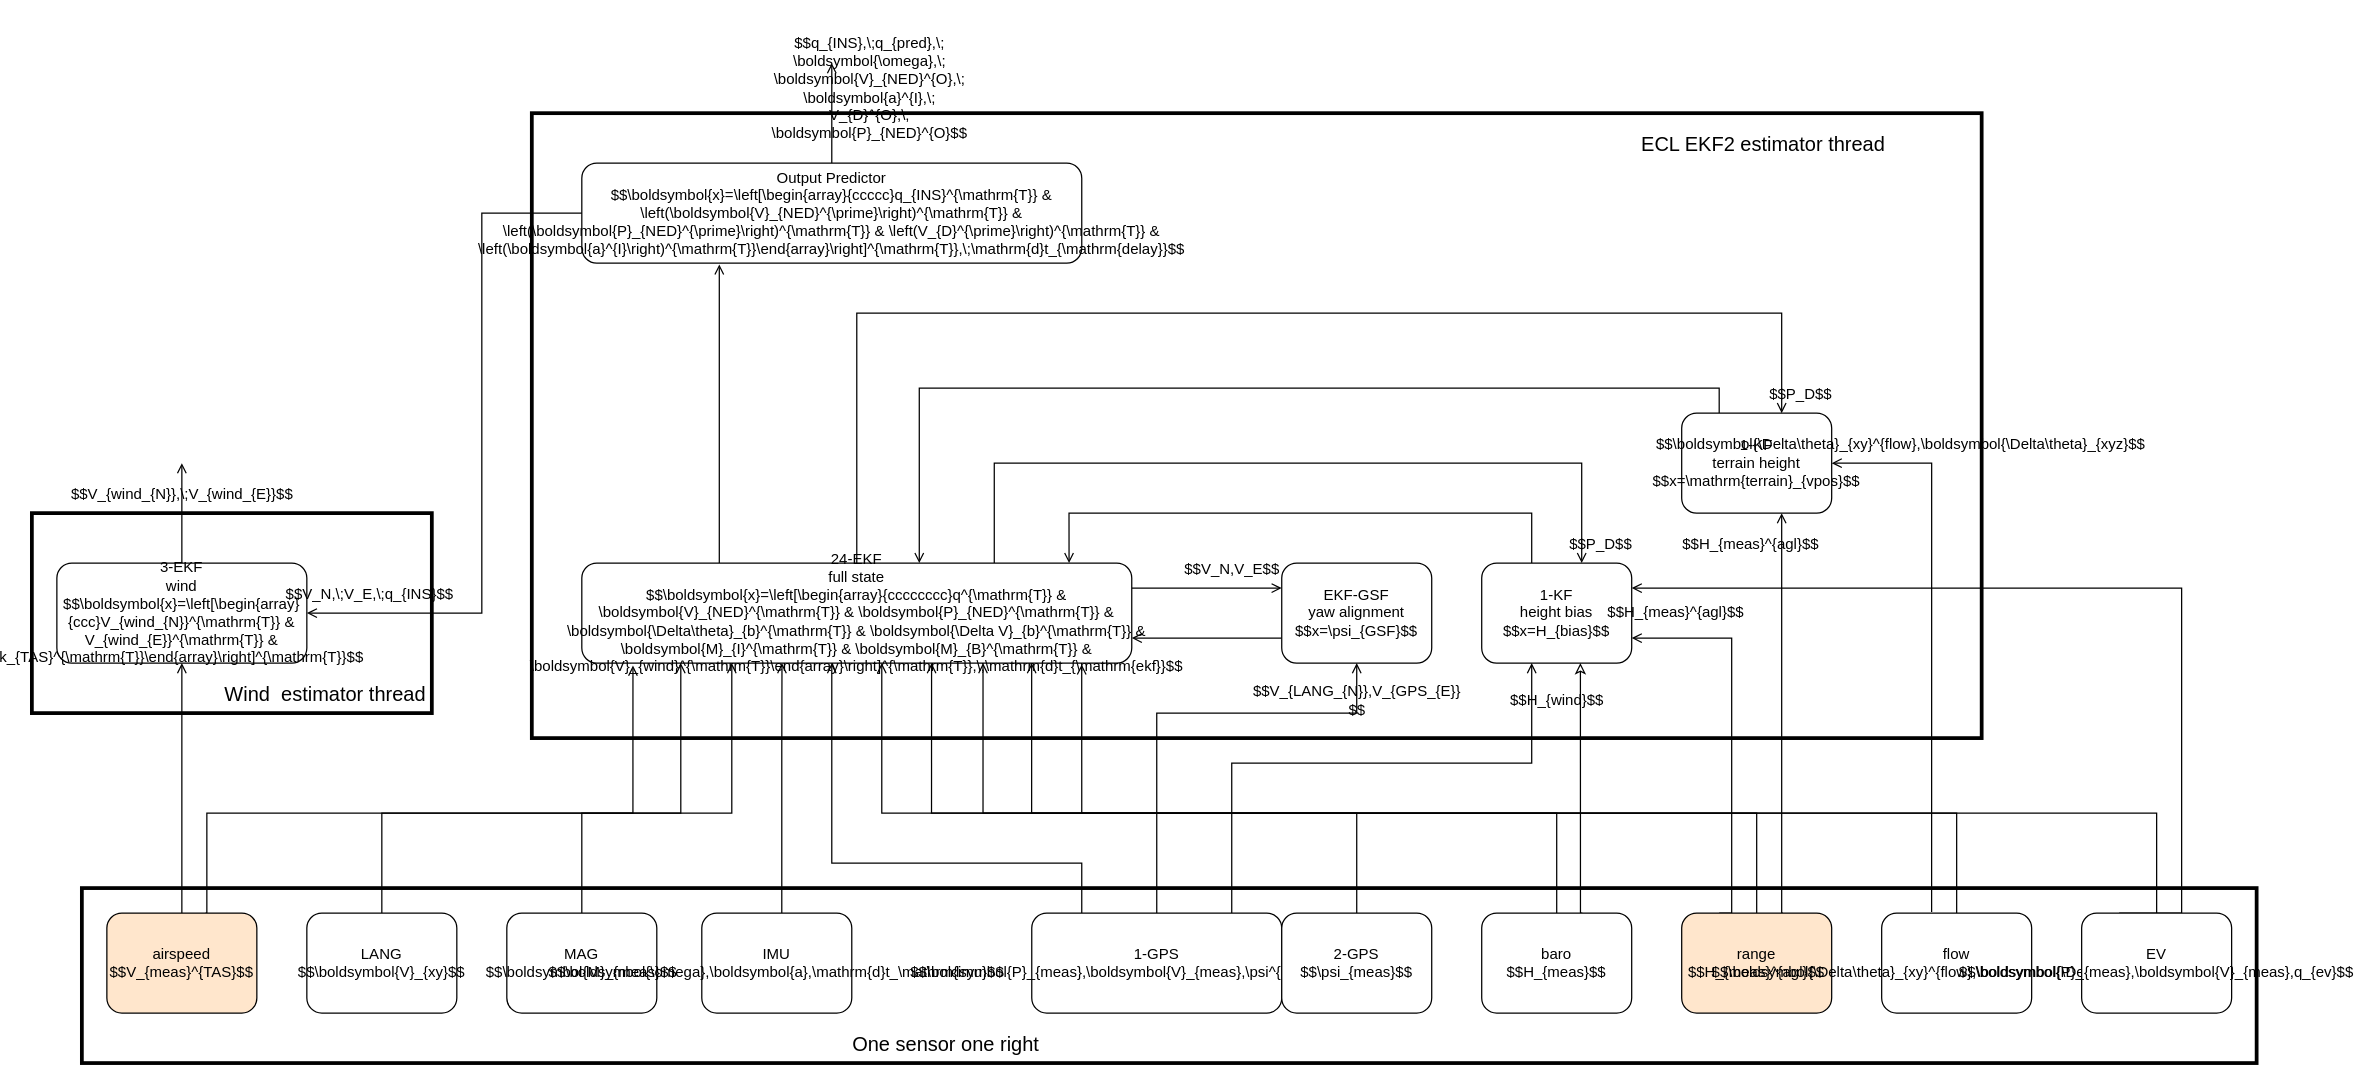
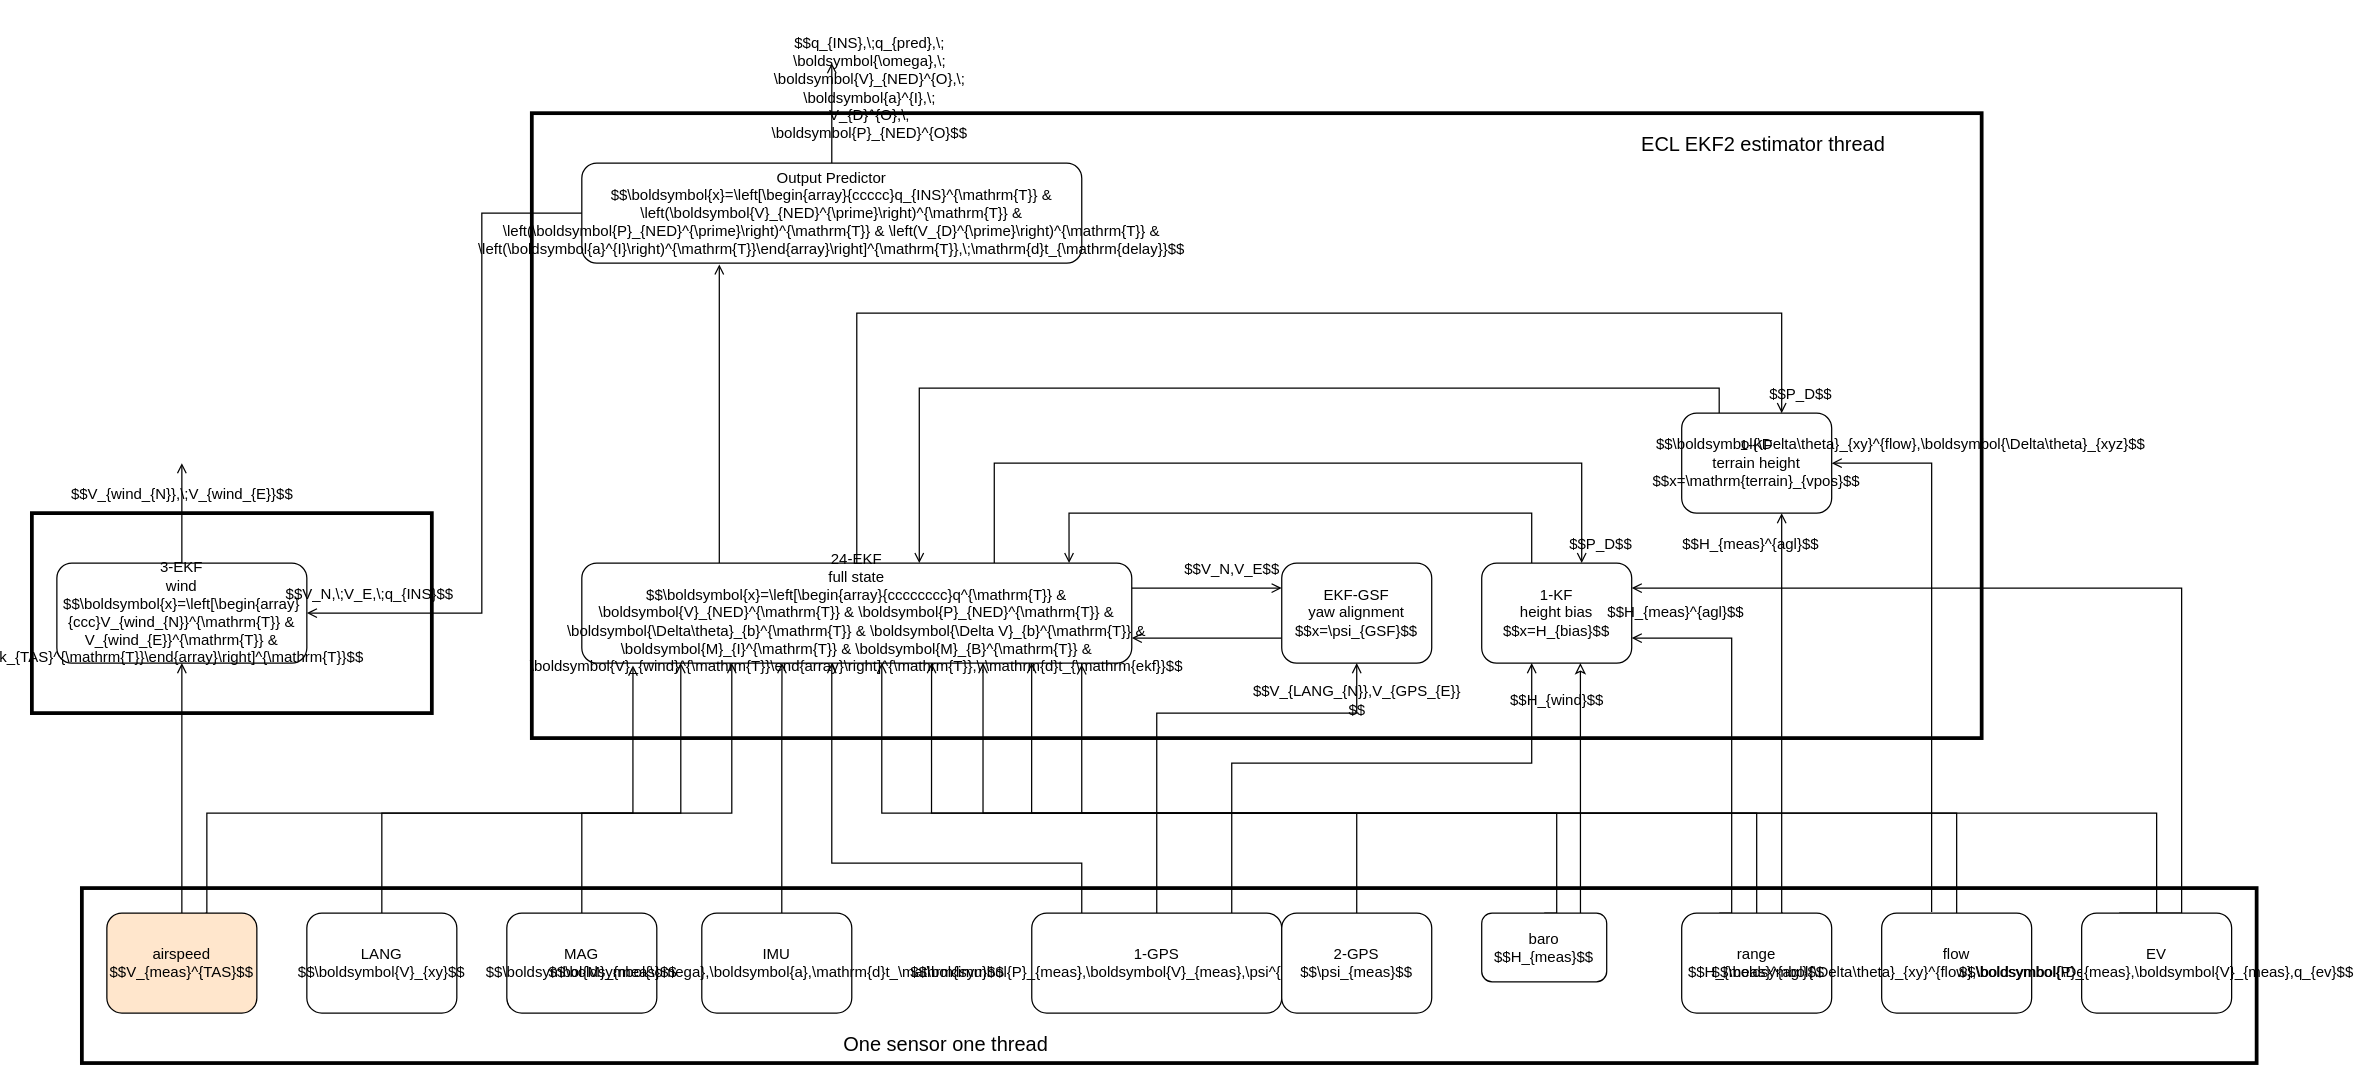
(326, 694) -> none
(1557, 963) -> (1544, 948)
(1757, 963) -> (1757, 963)
(946, 1044) -> (946, 1044)
